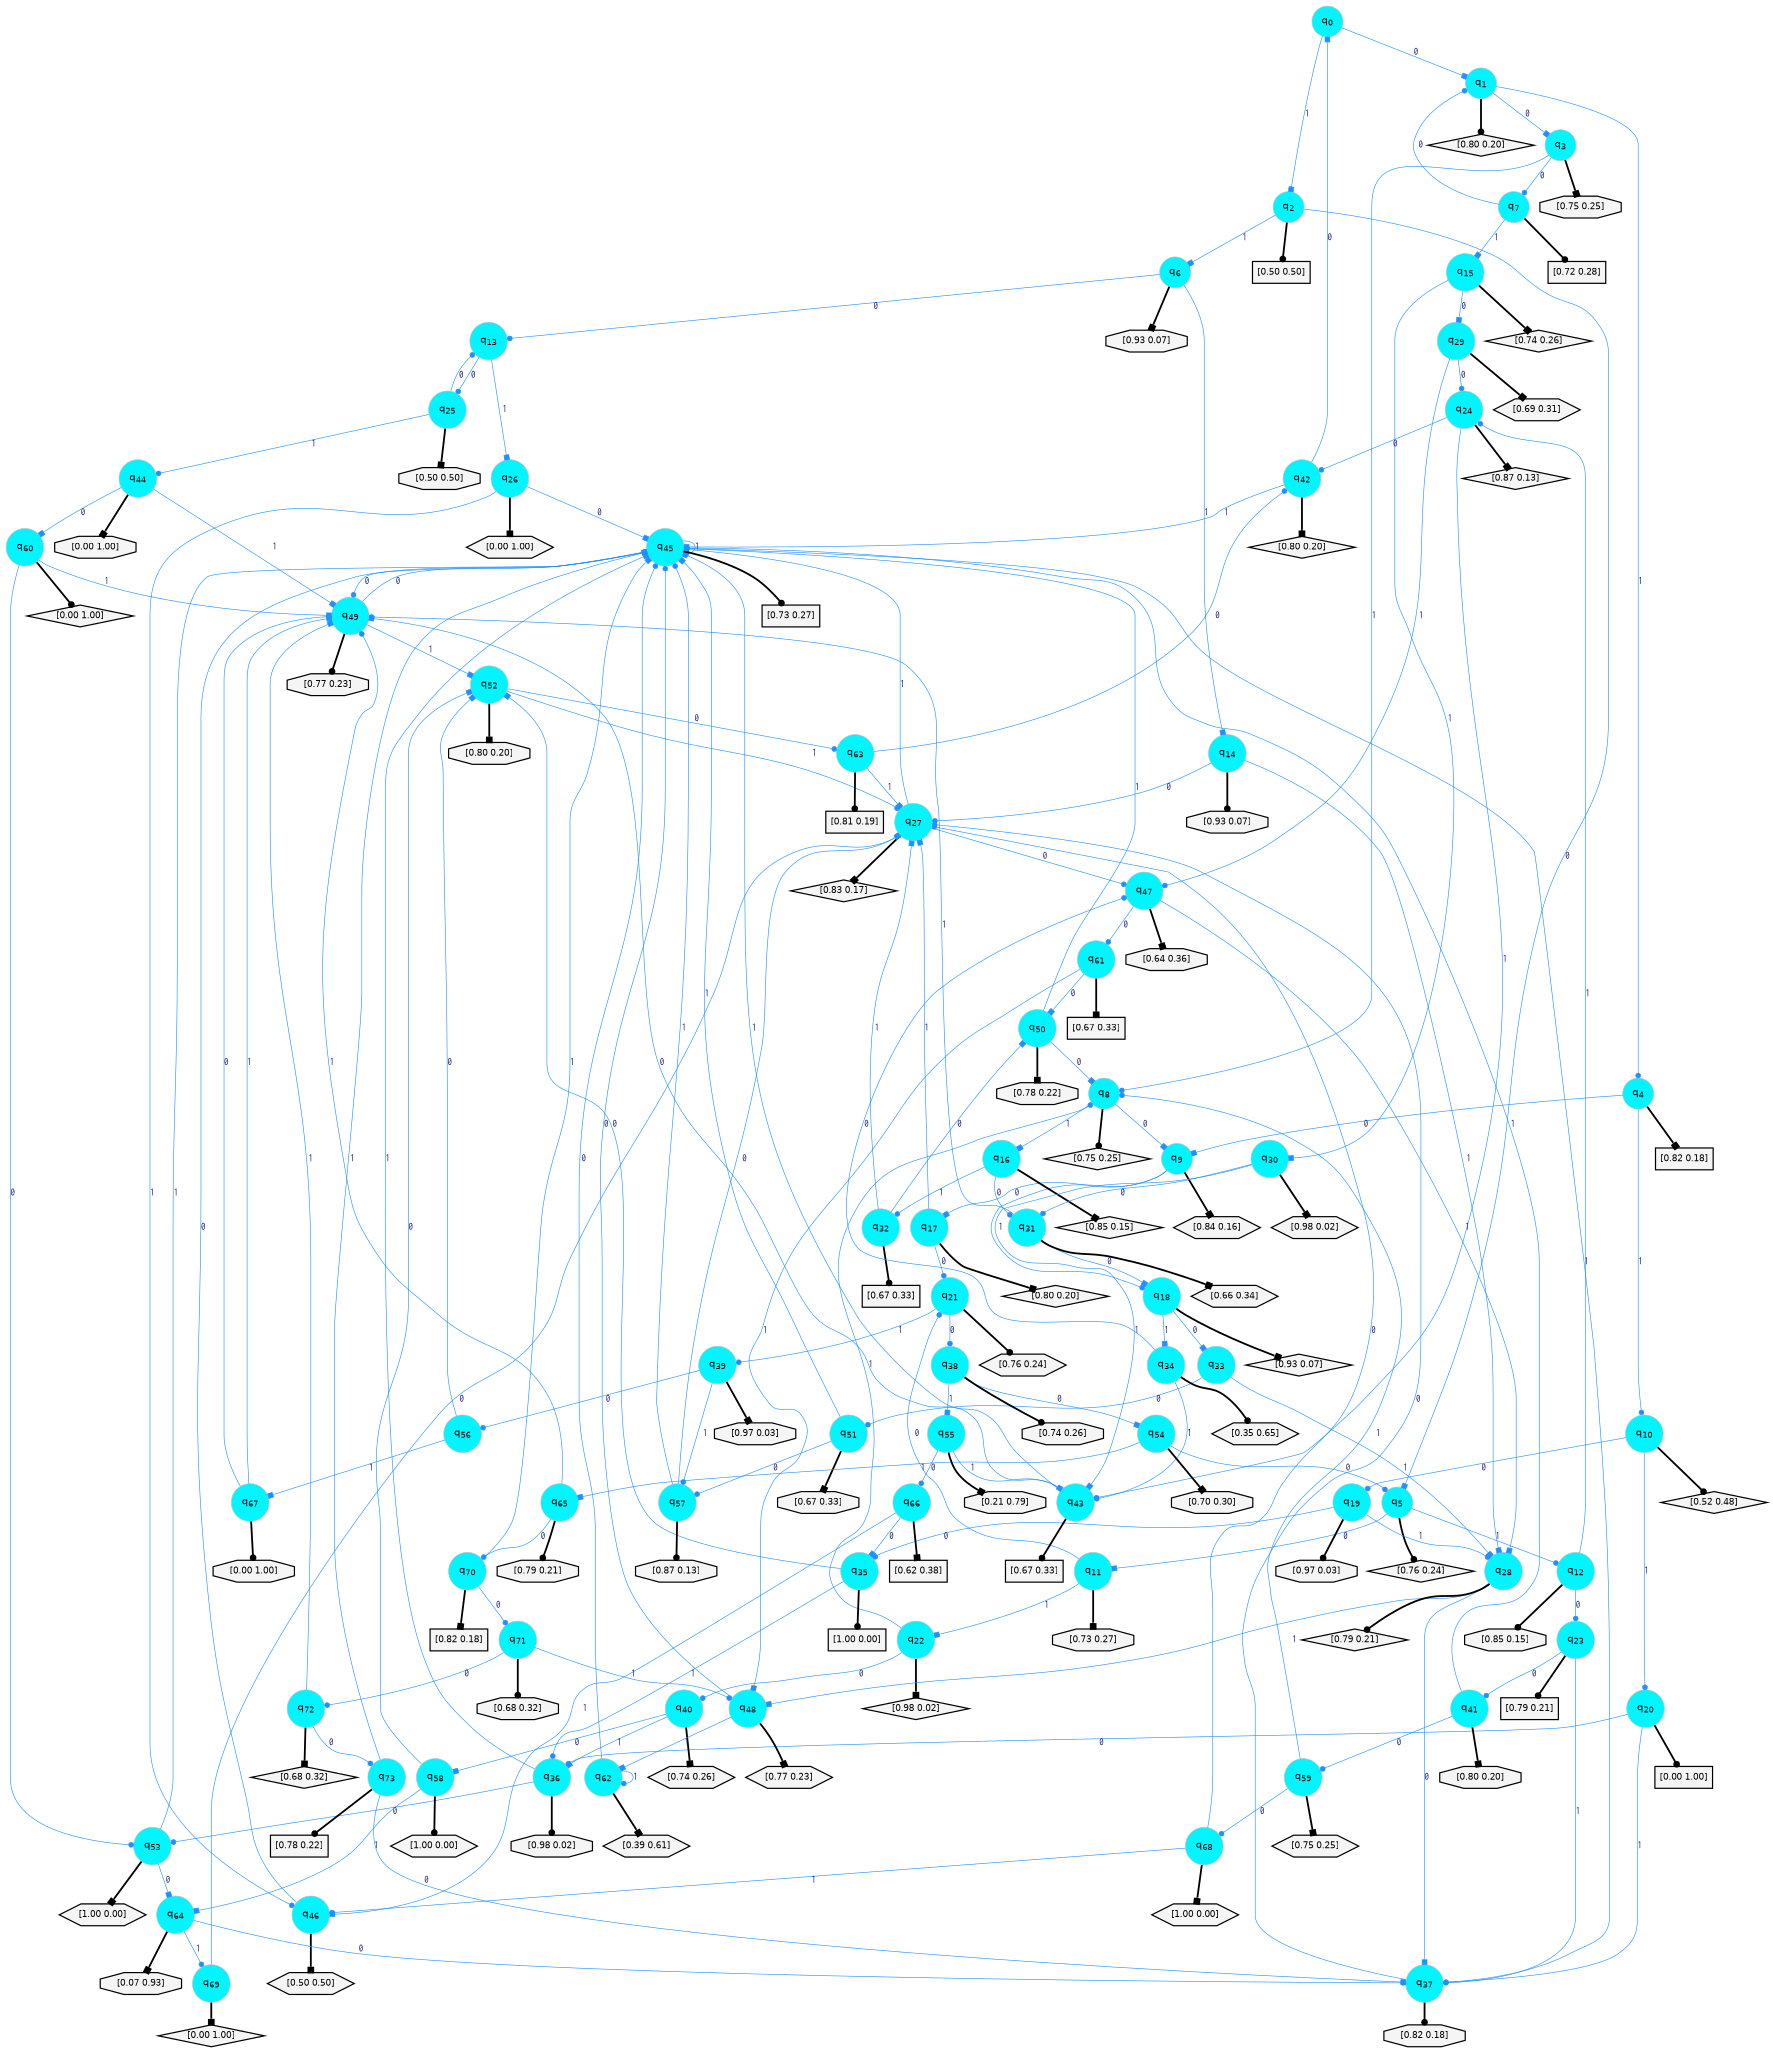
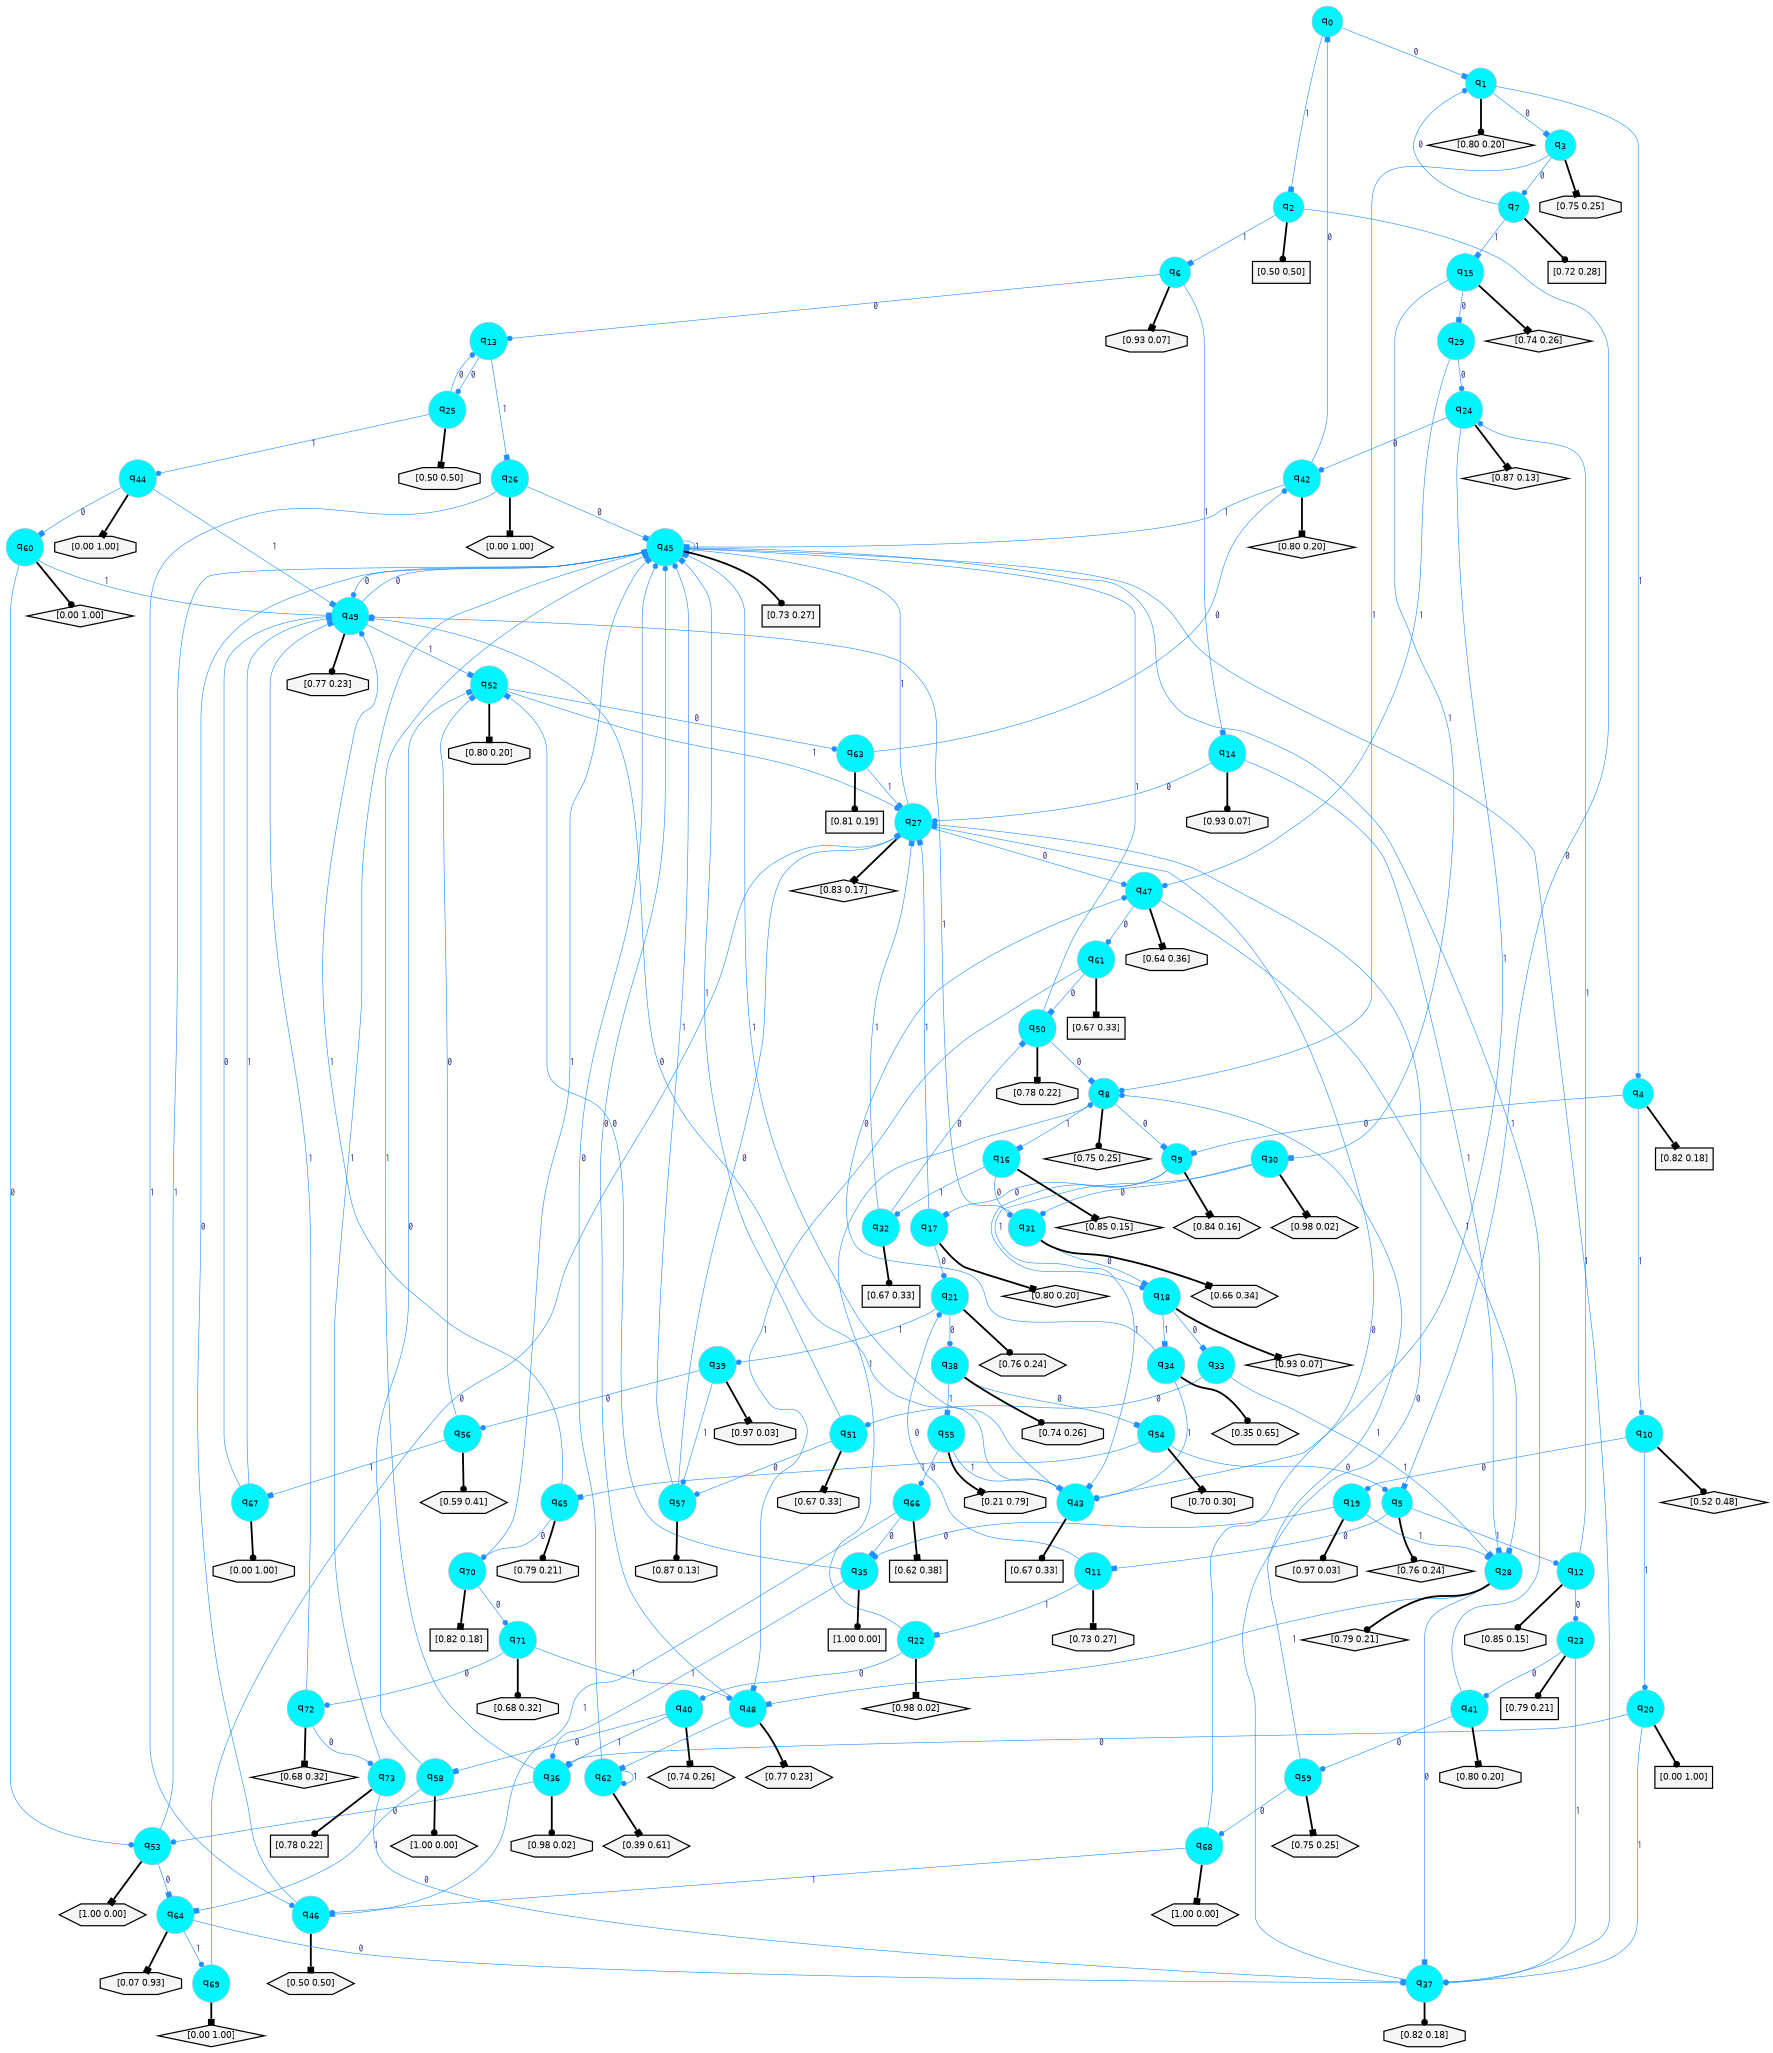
(1537, 410) -> none
none -> (464, 1502)
